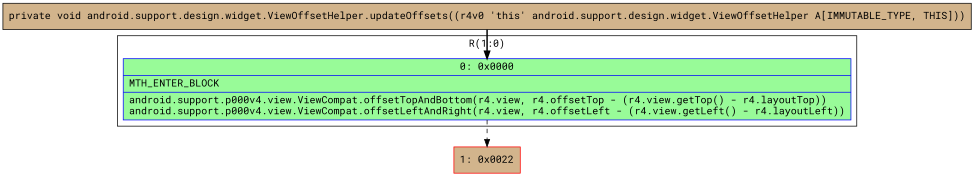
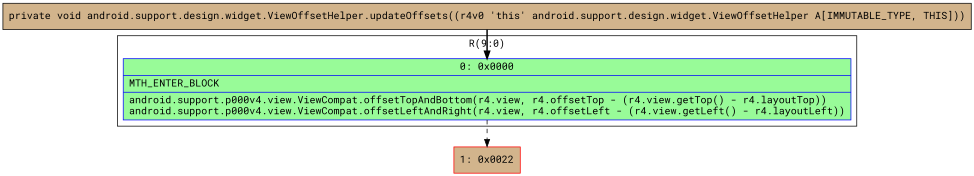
(487, 44) -> (487, 44)
